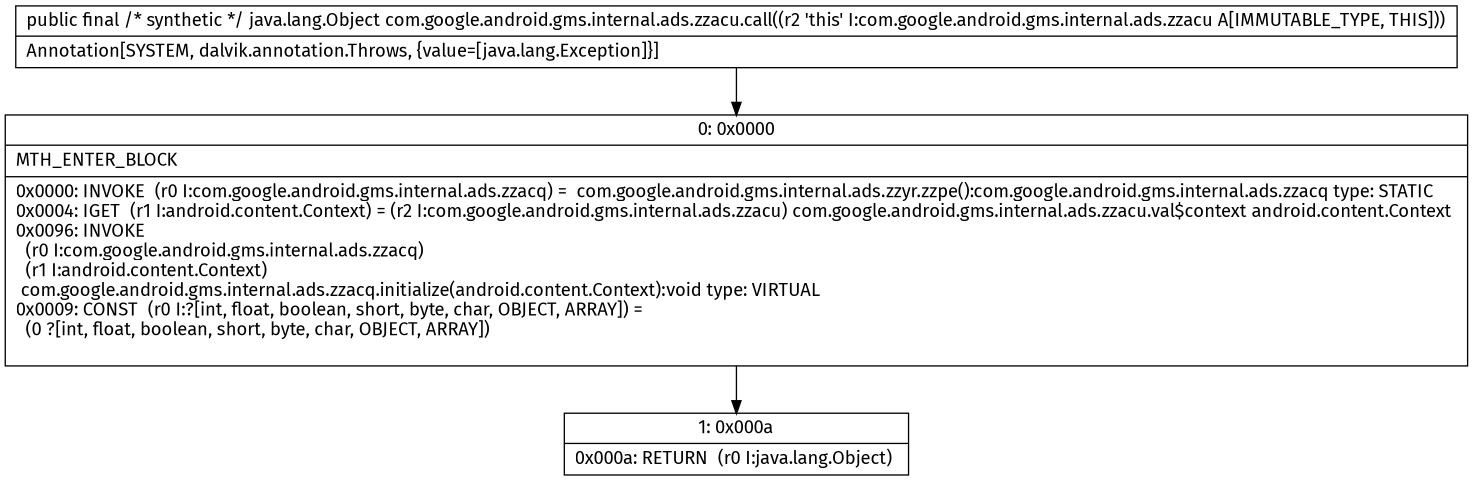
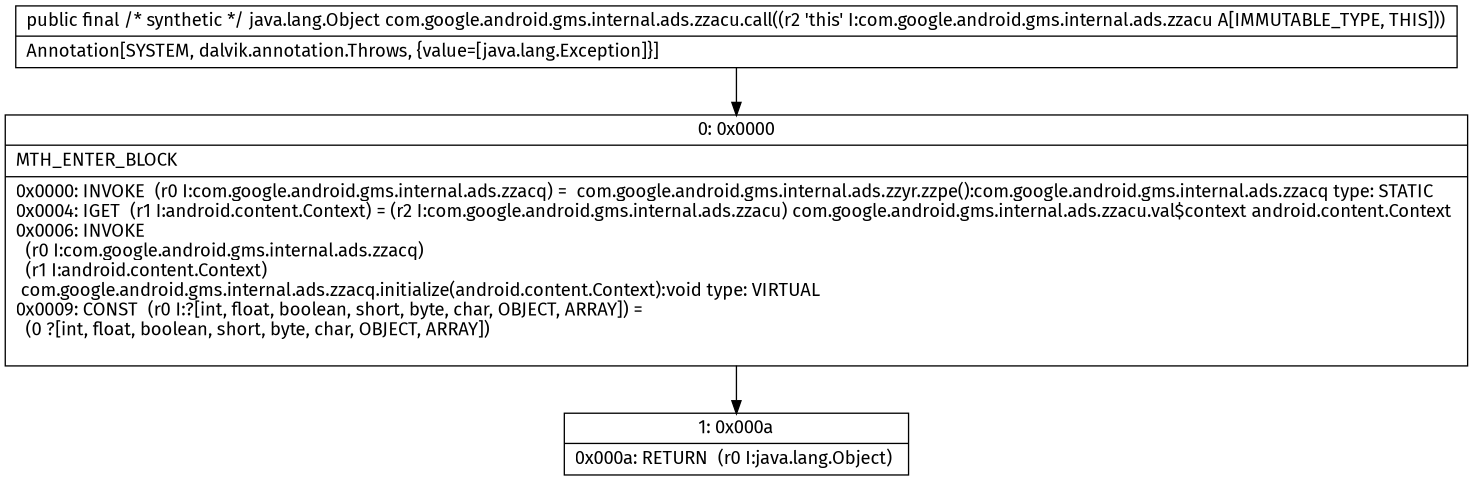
(85, 231) -> (85, 231)
